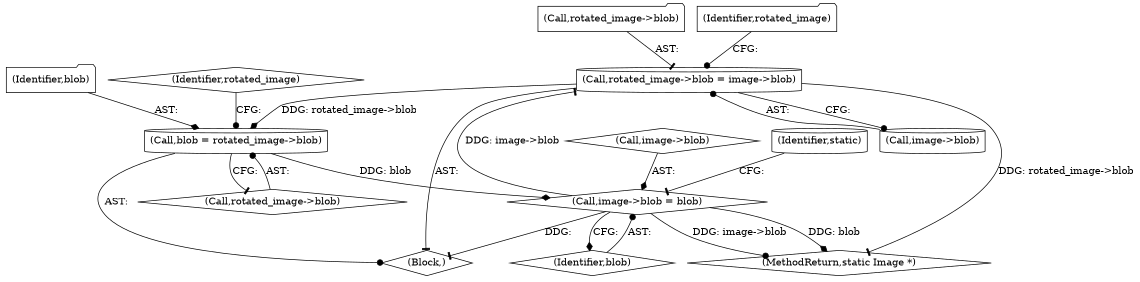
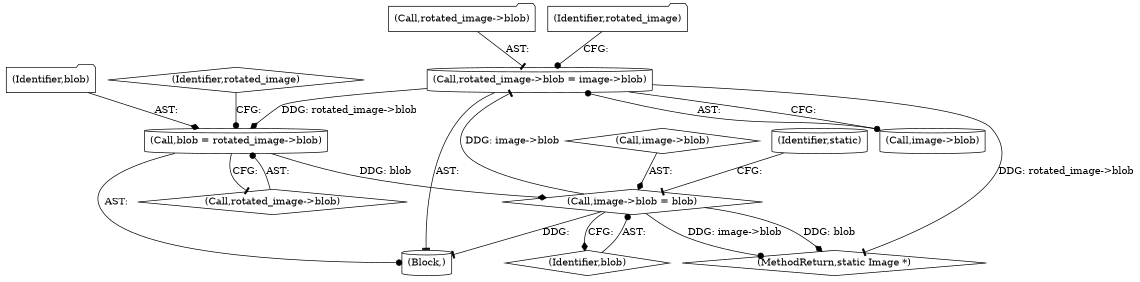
(427, 263) -> (427, 263)
